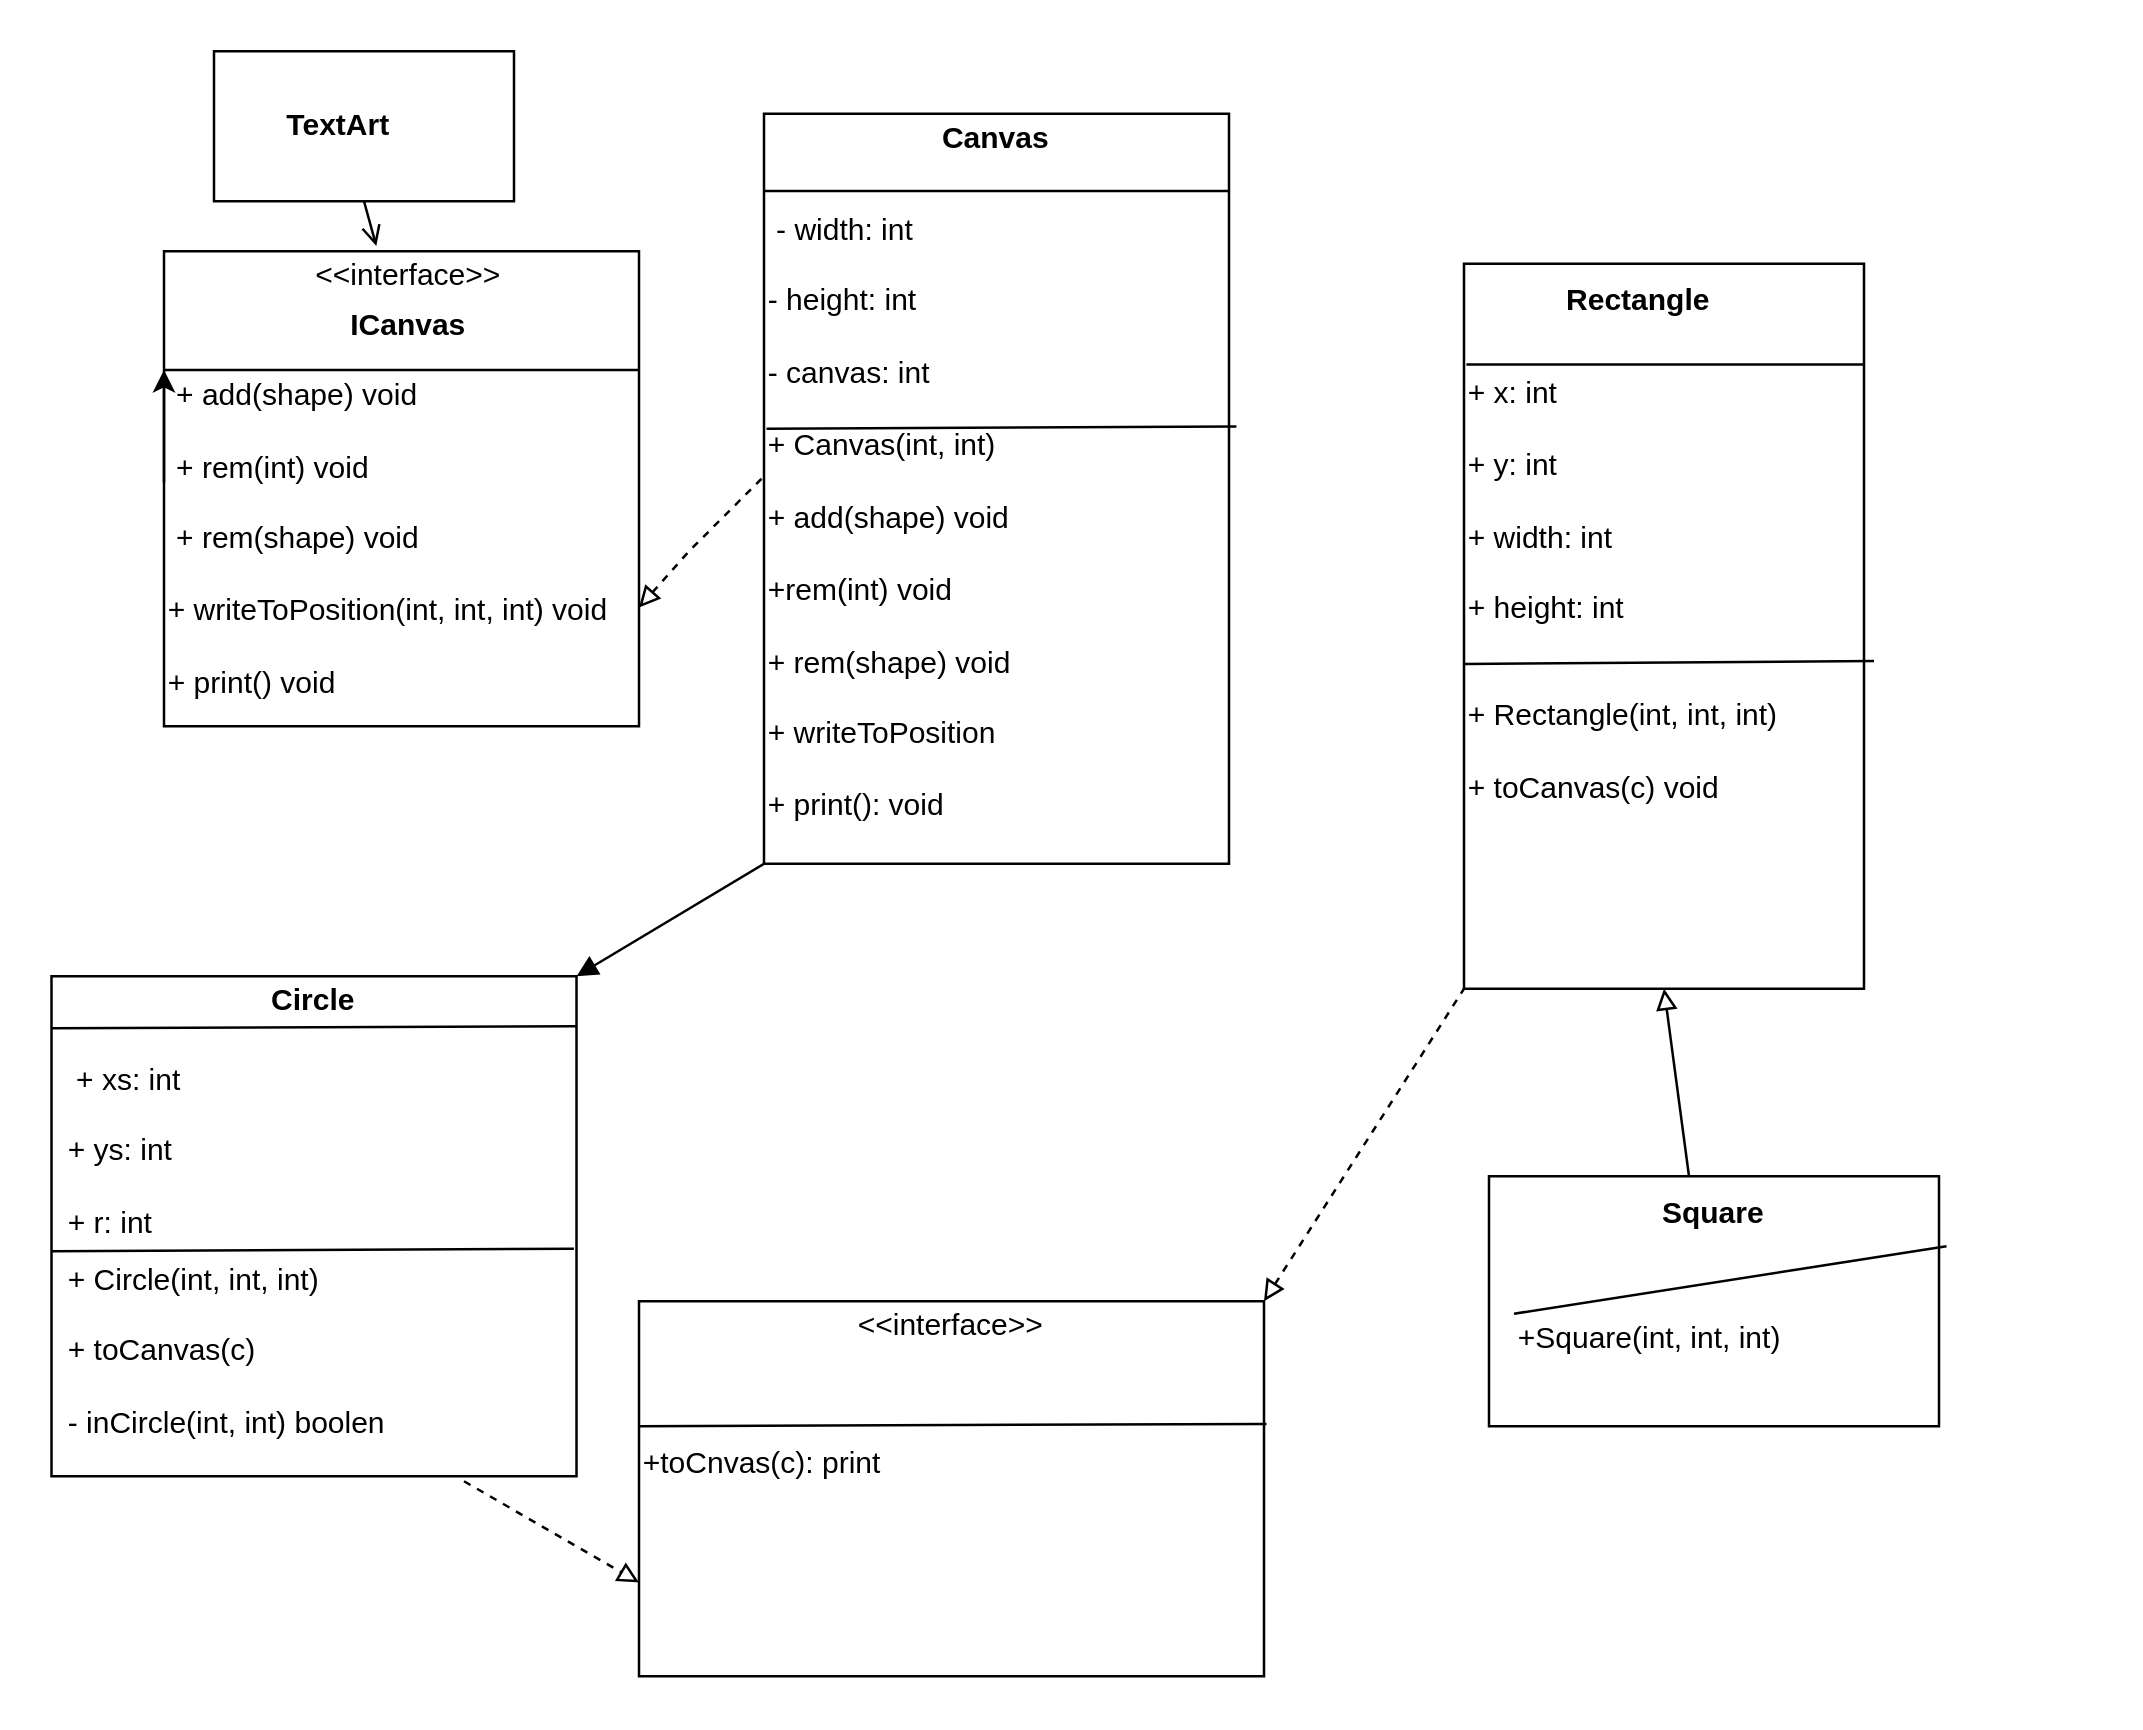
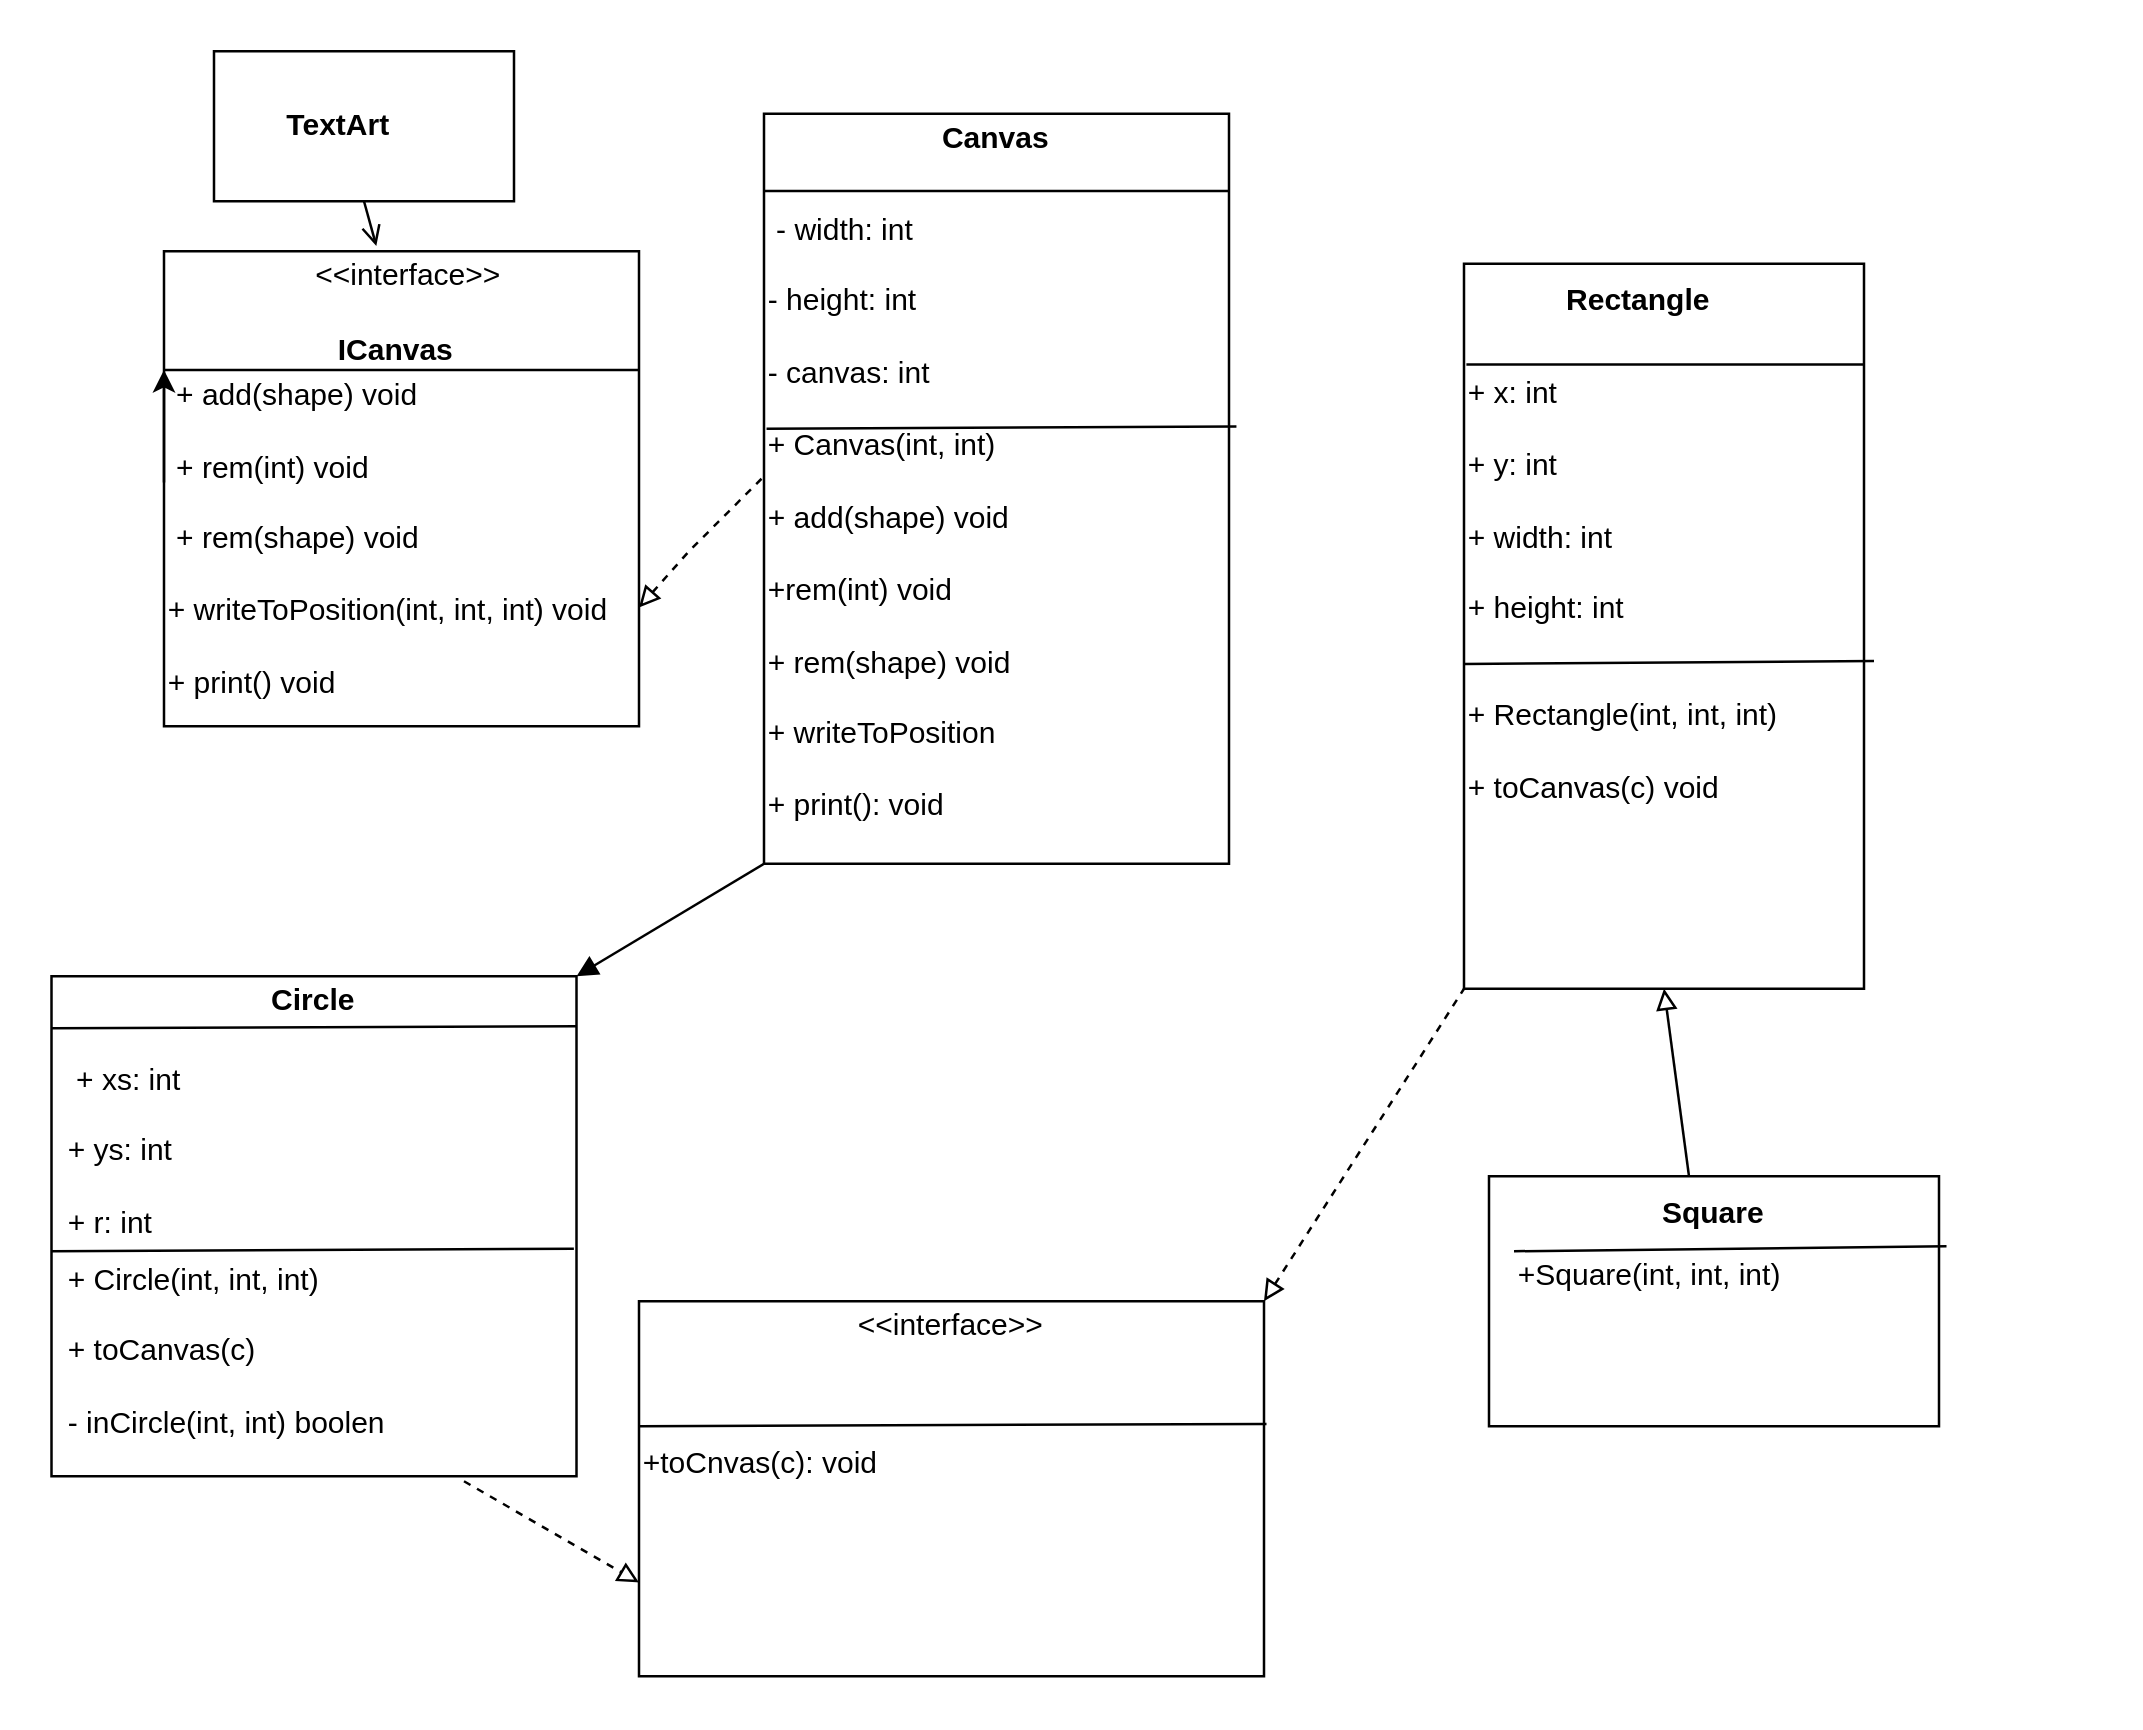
(409, 326) -> (396, 351)
(1701, 1339) -> (1701, 1276)
(783, 1464) -> (775, 1464)
